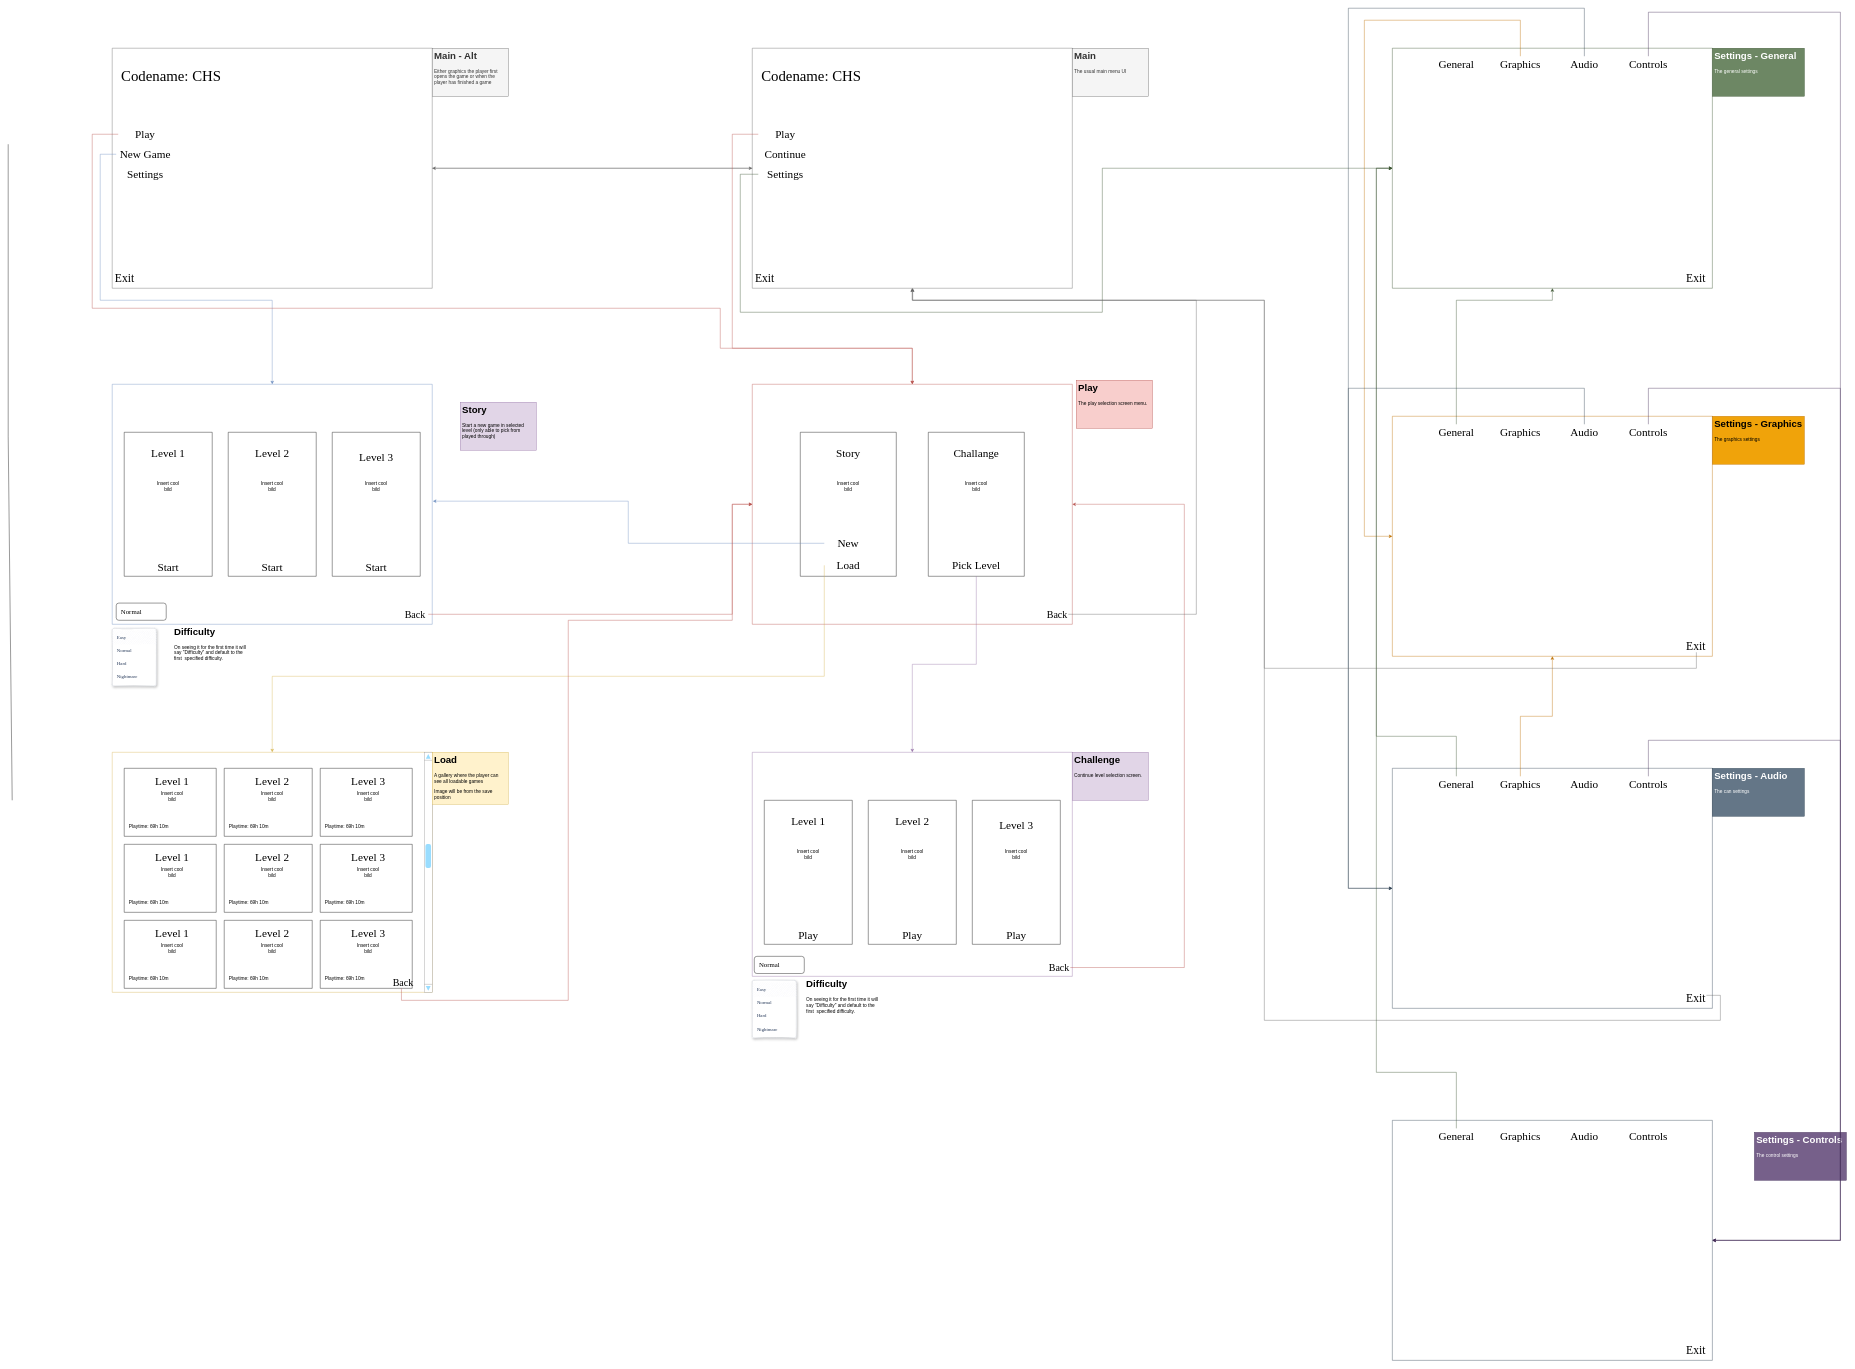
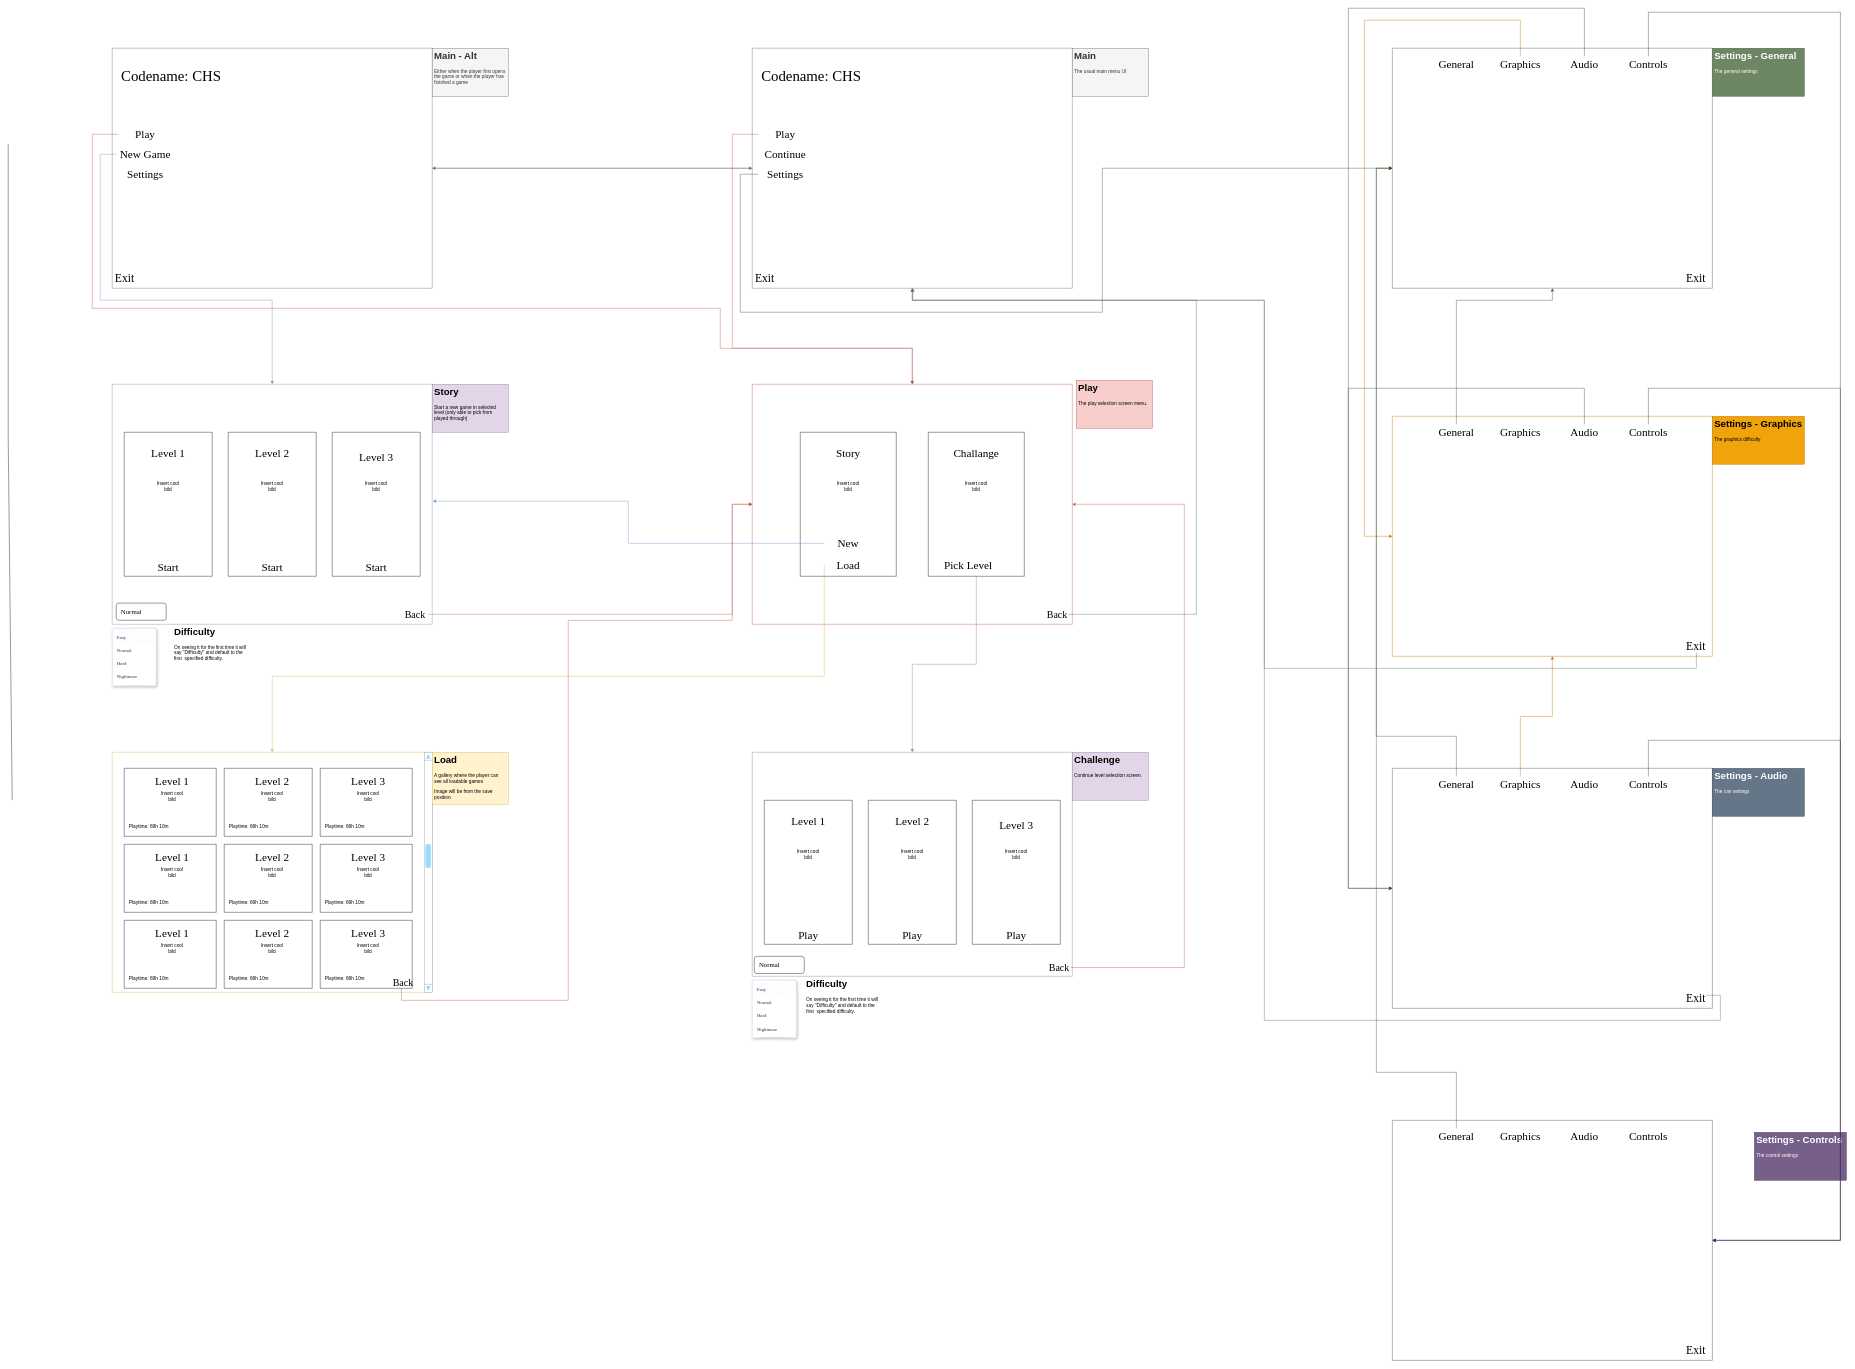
(471, 56) -> (471, 56)
(1740, 418) -> (1741, 418)
(498, 426) -> (470, 408)
(976, 565) -> (968, 565)
